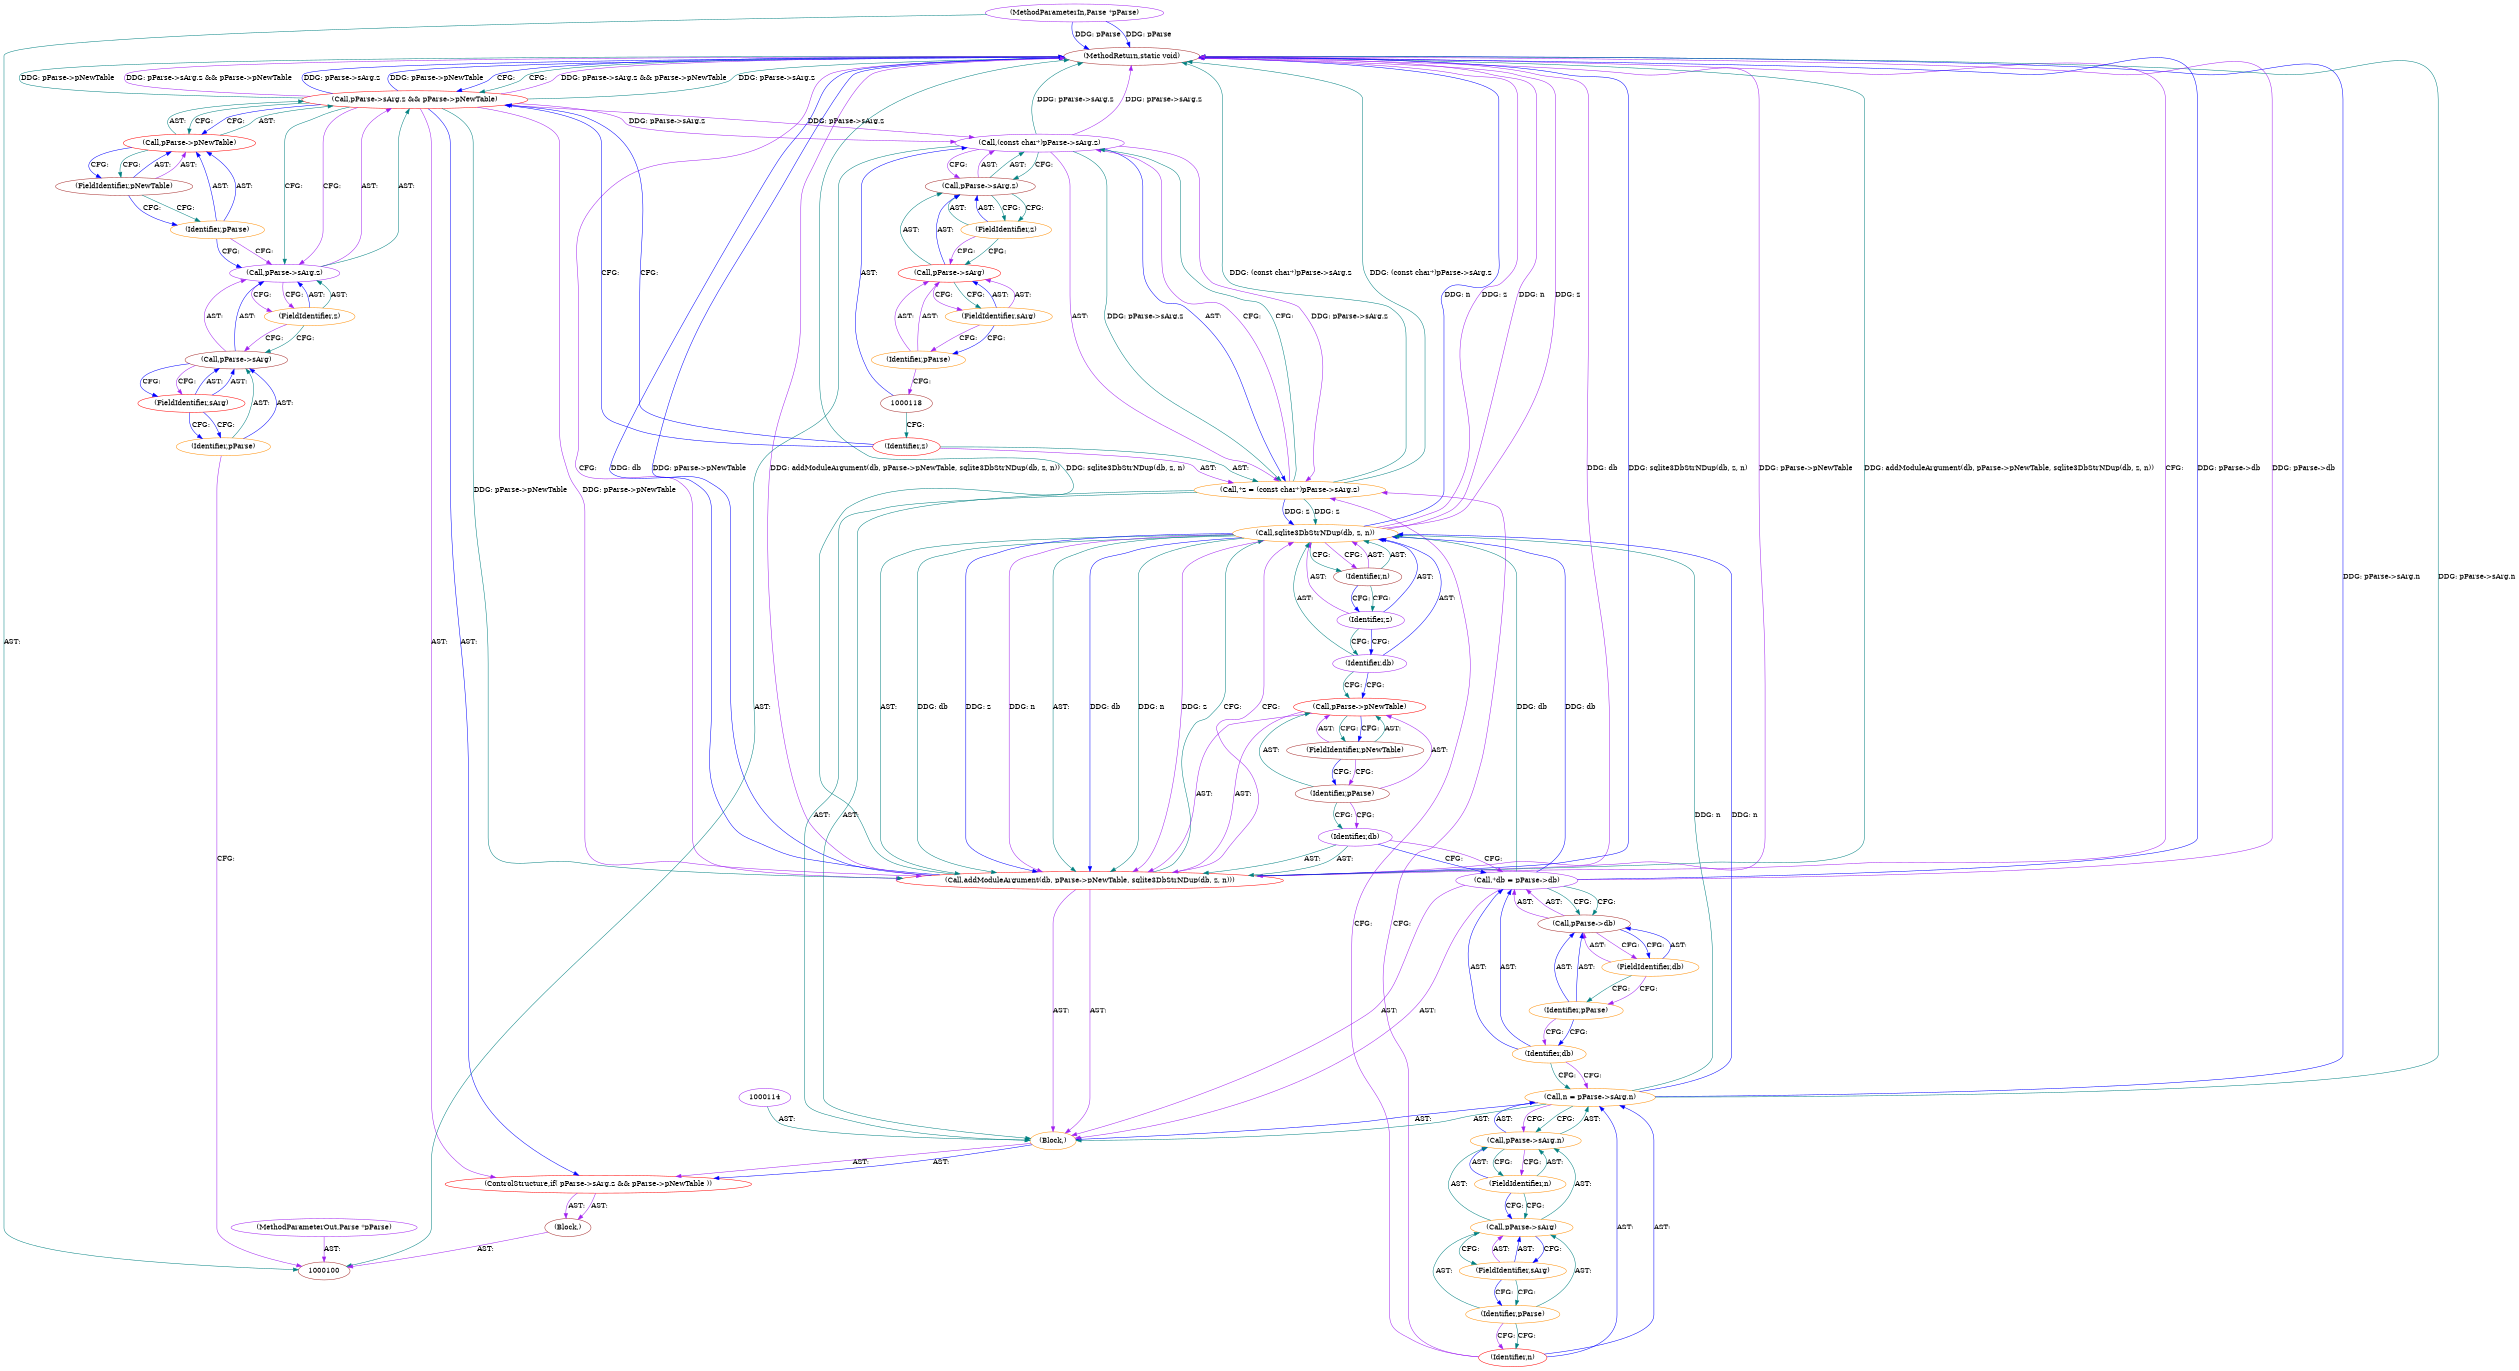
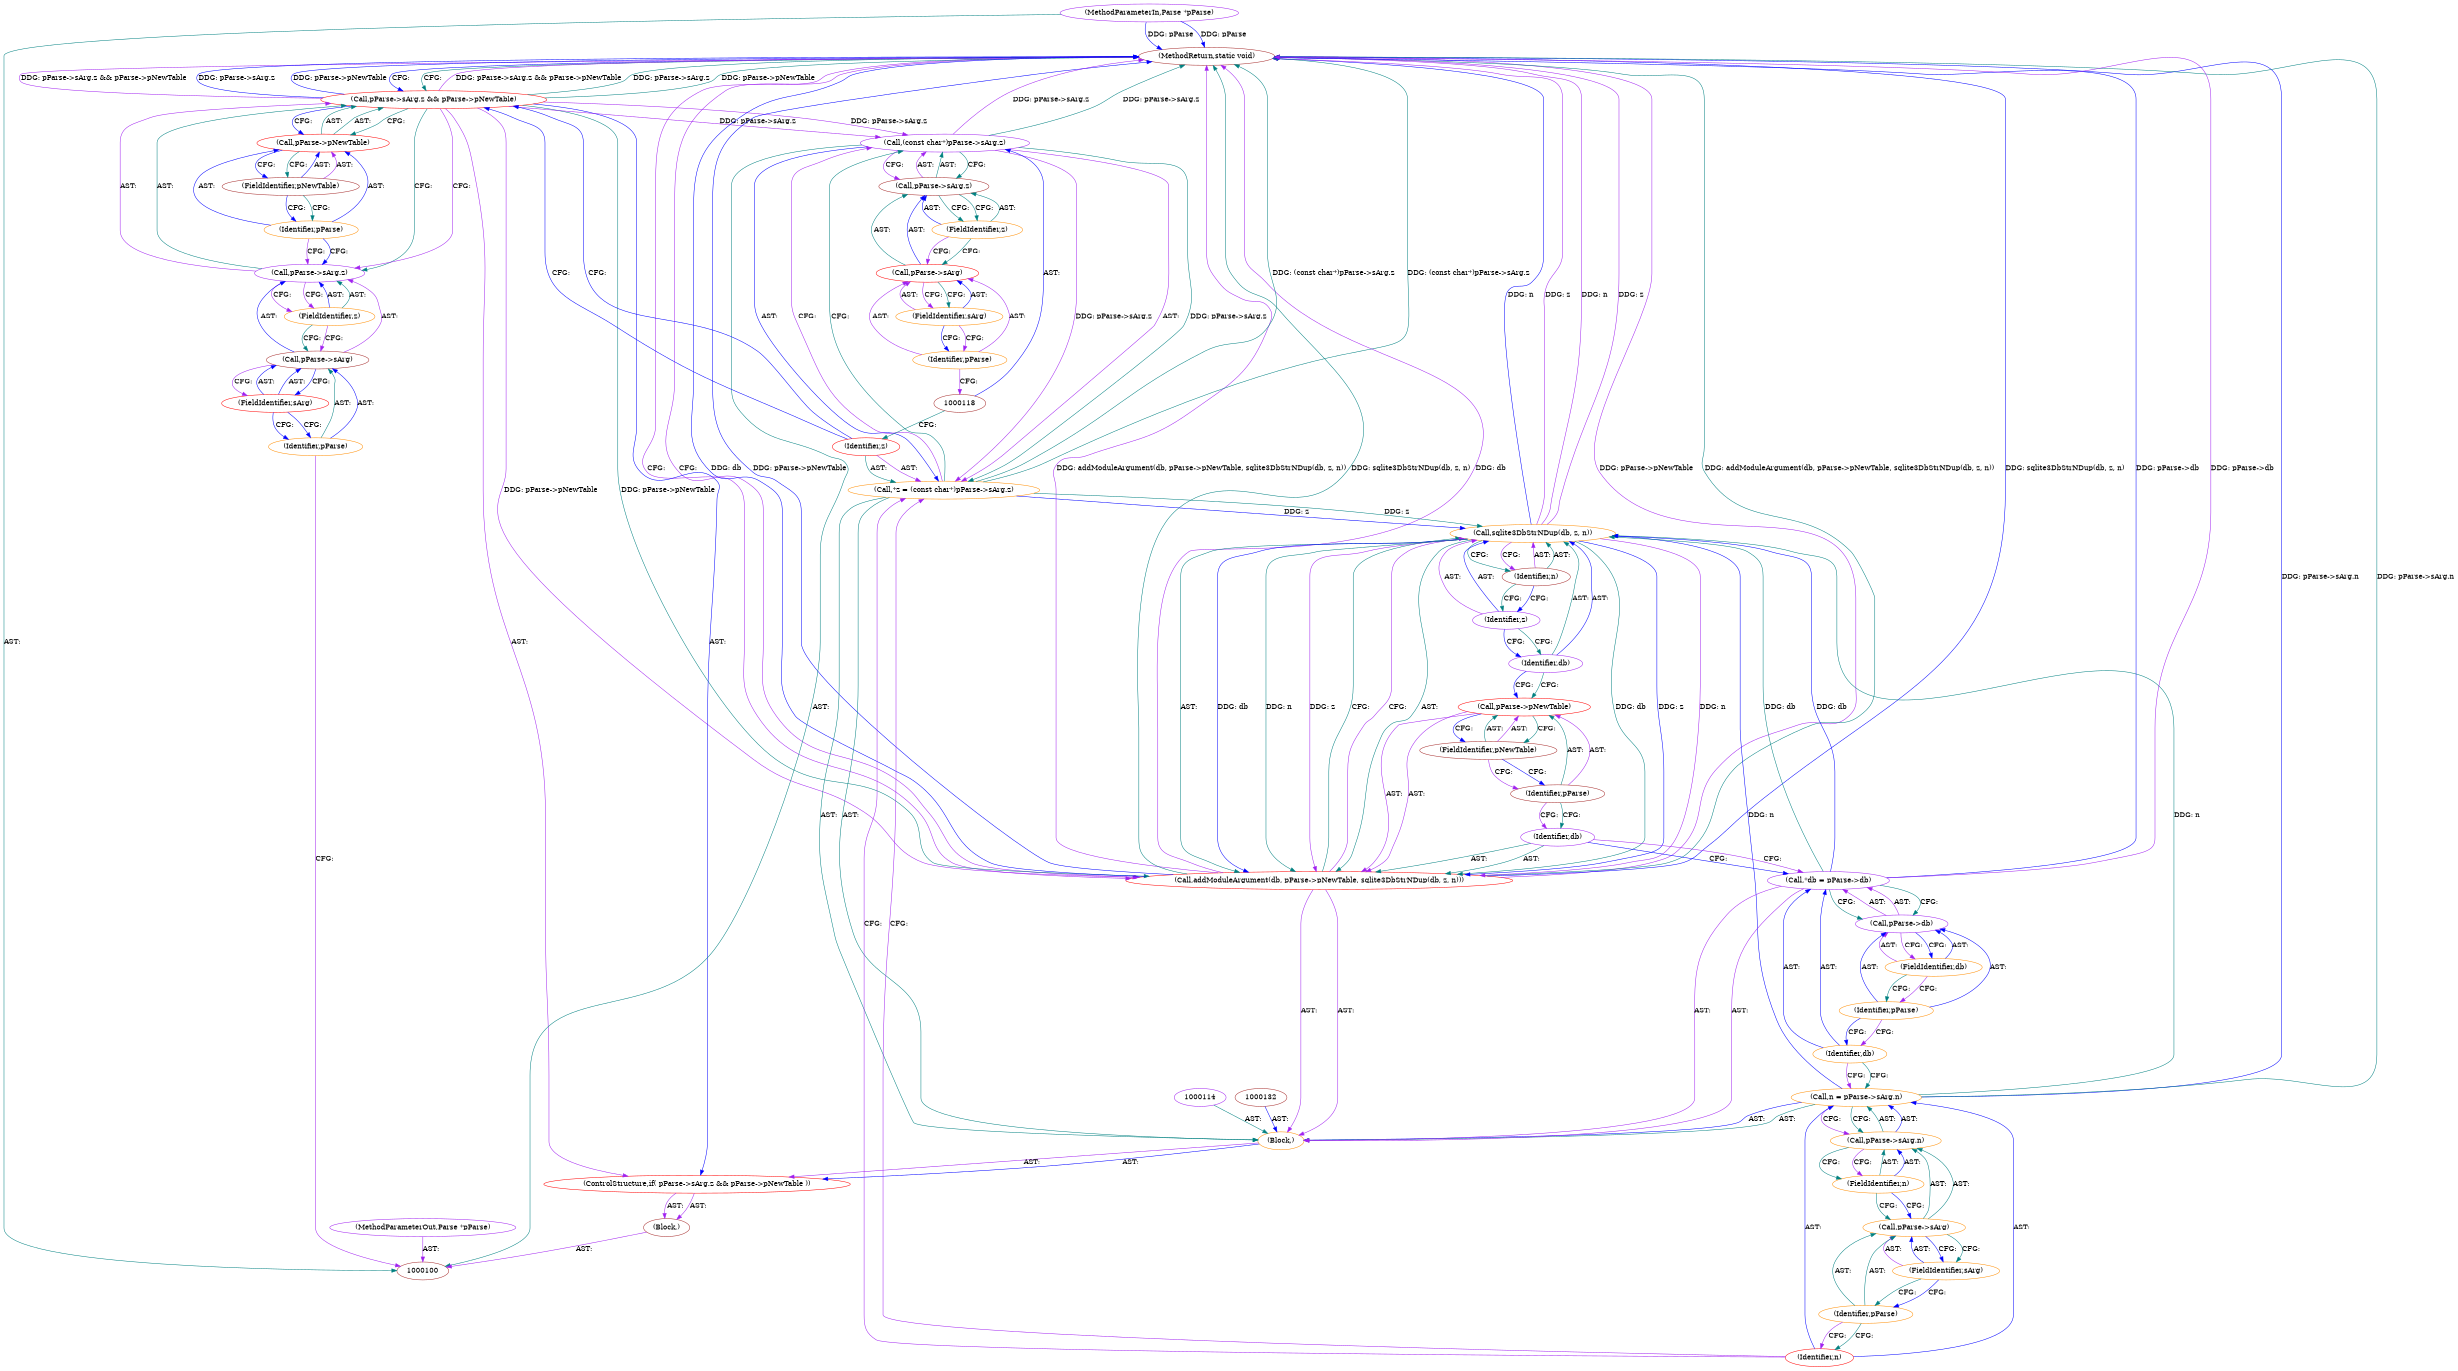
(1584, 924) -> (1902, 924)
none -> (1261, 1097)
